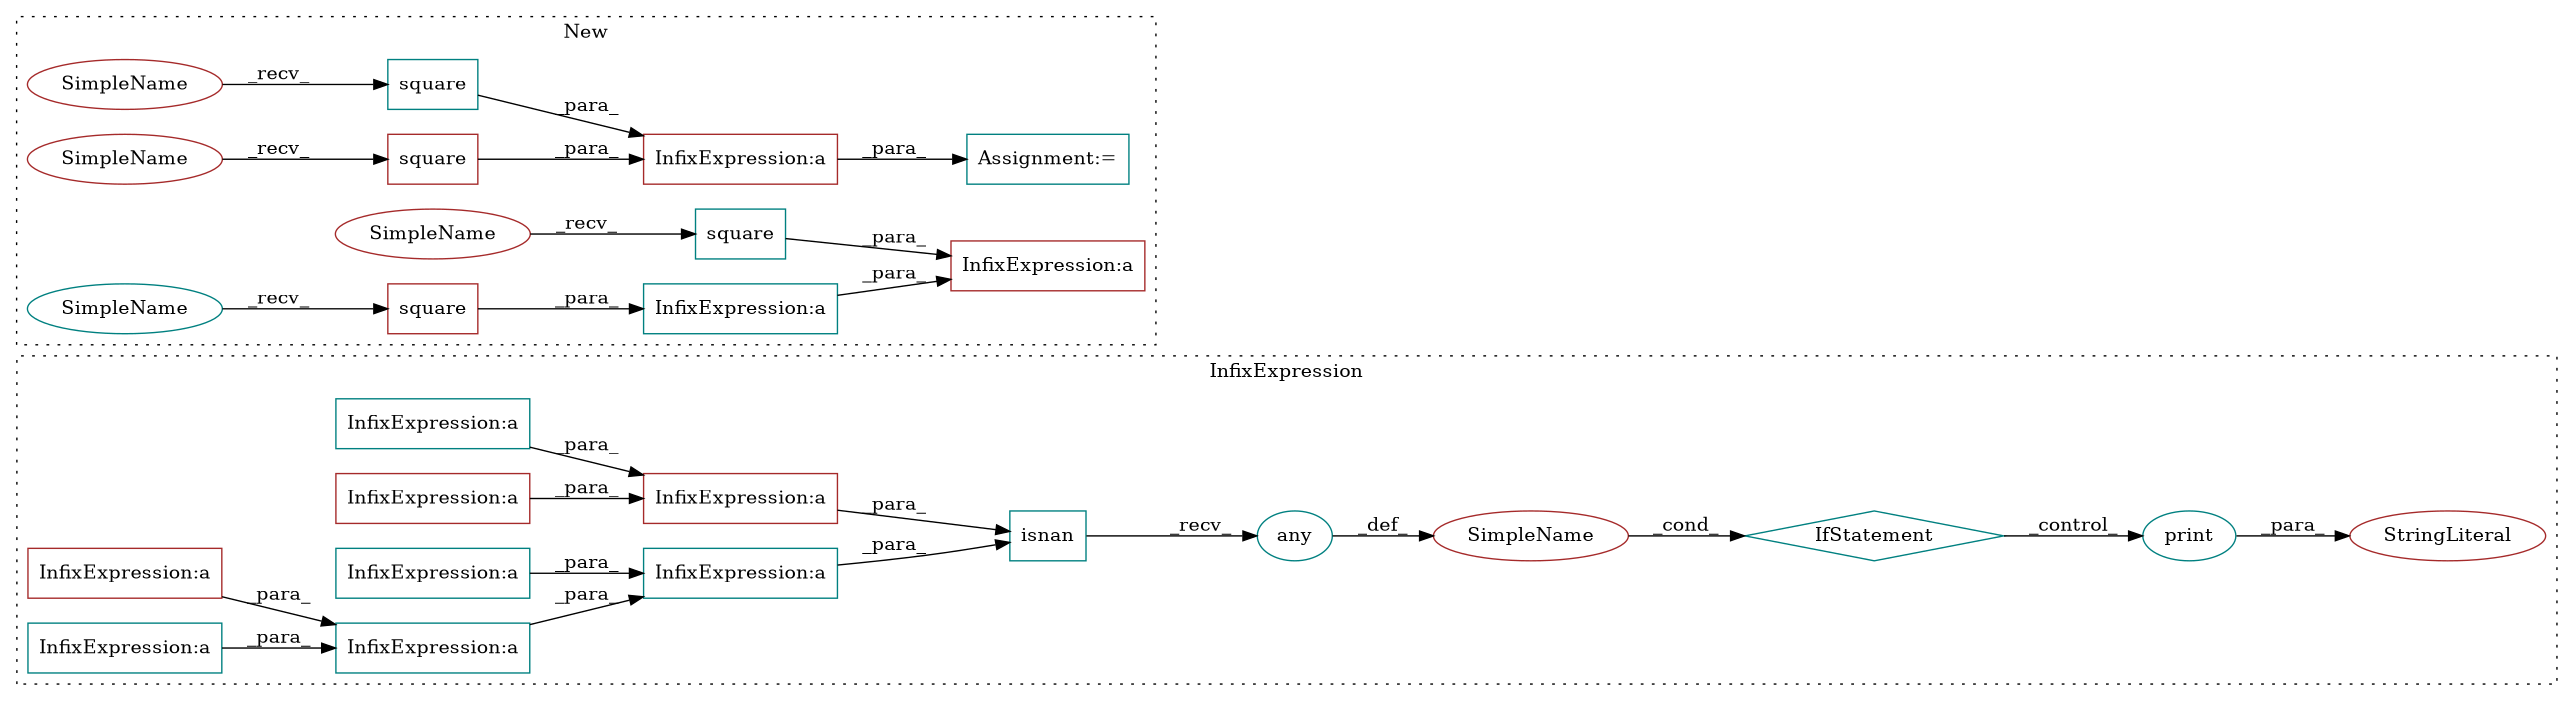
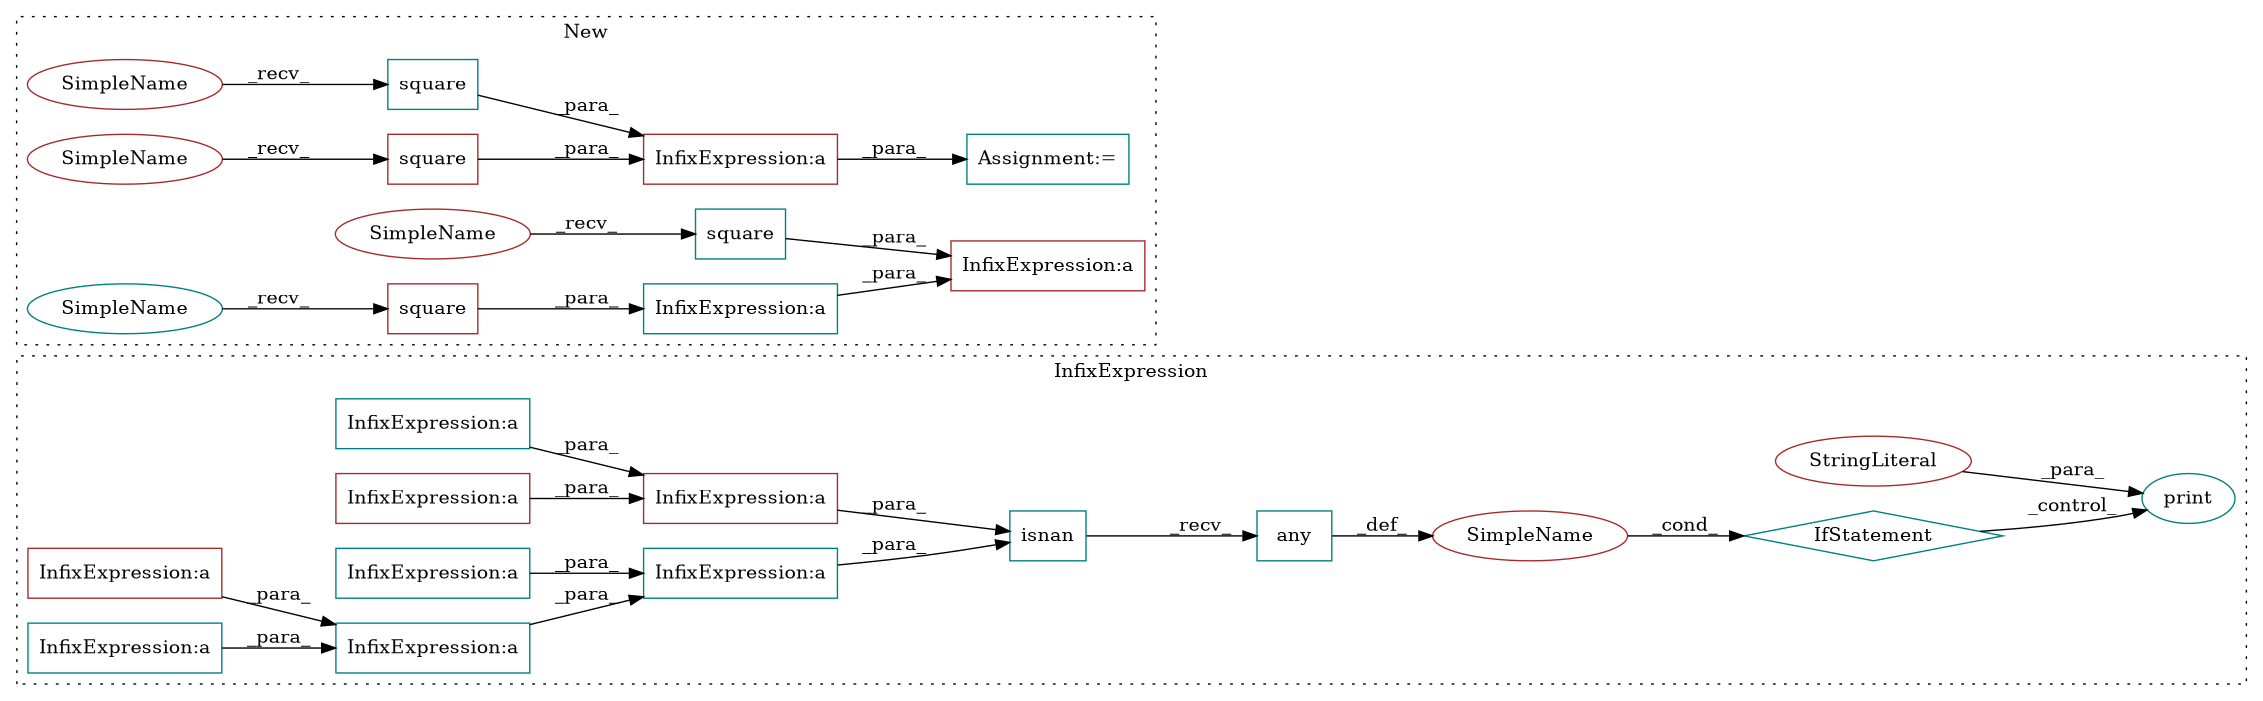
(1295, 536) -> (1294, 536)
(2286, 536) -> (2046, 482)
